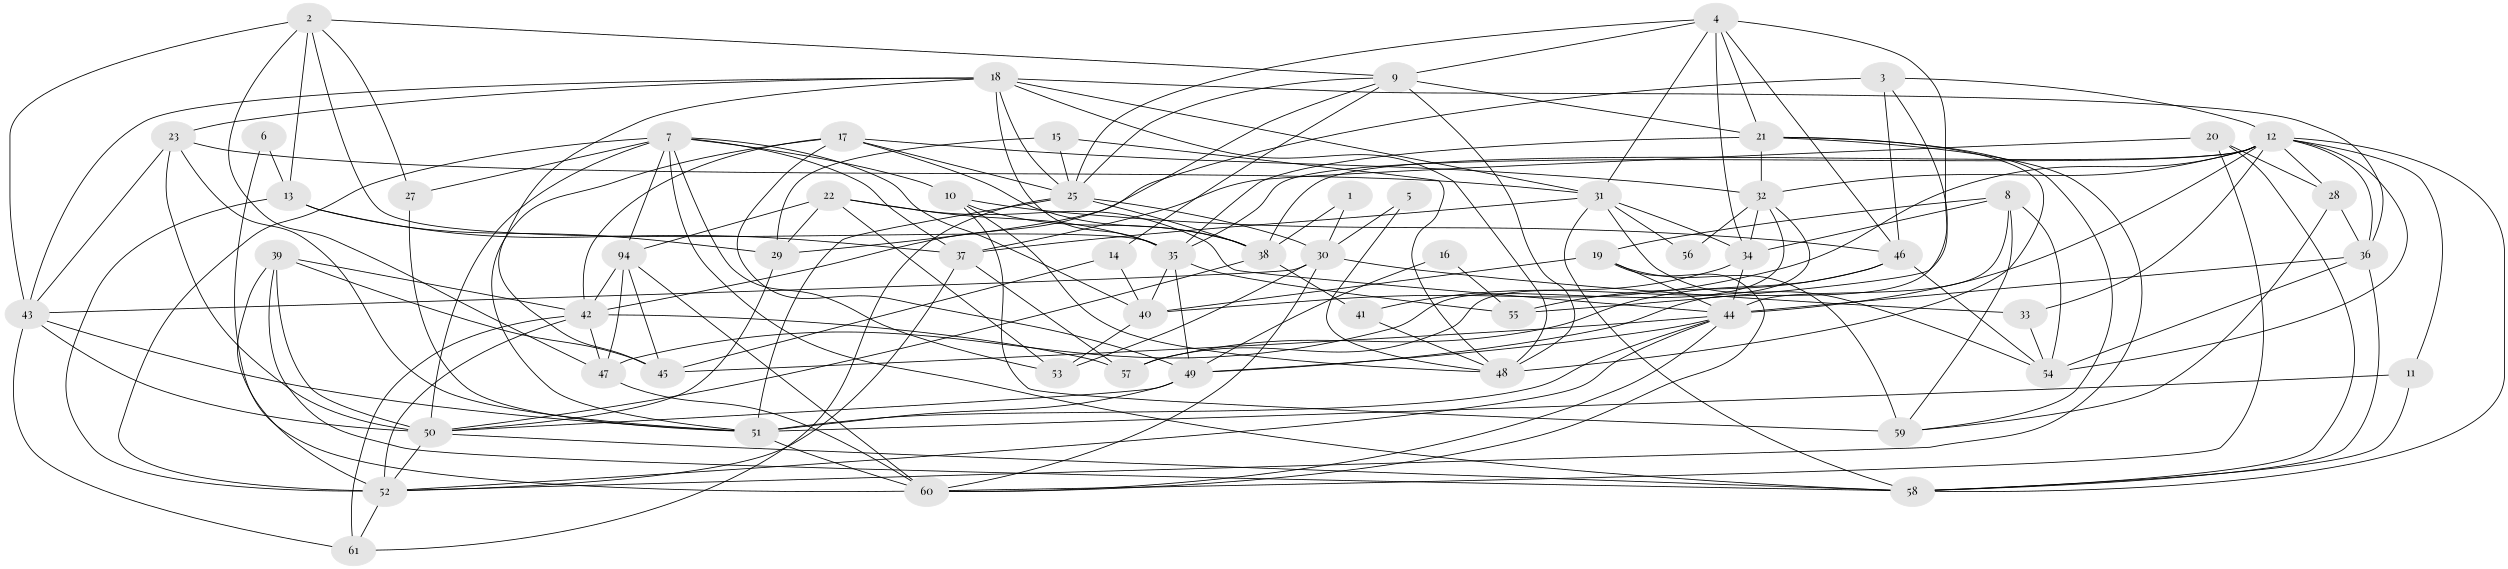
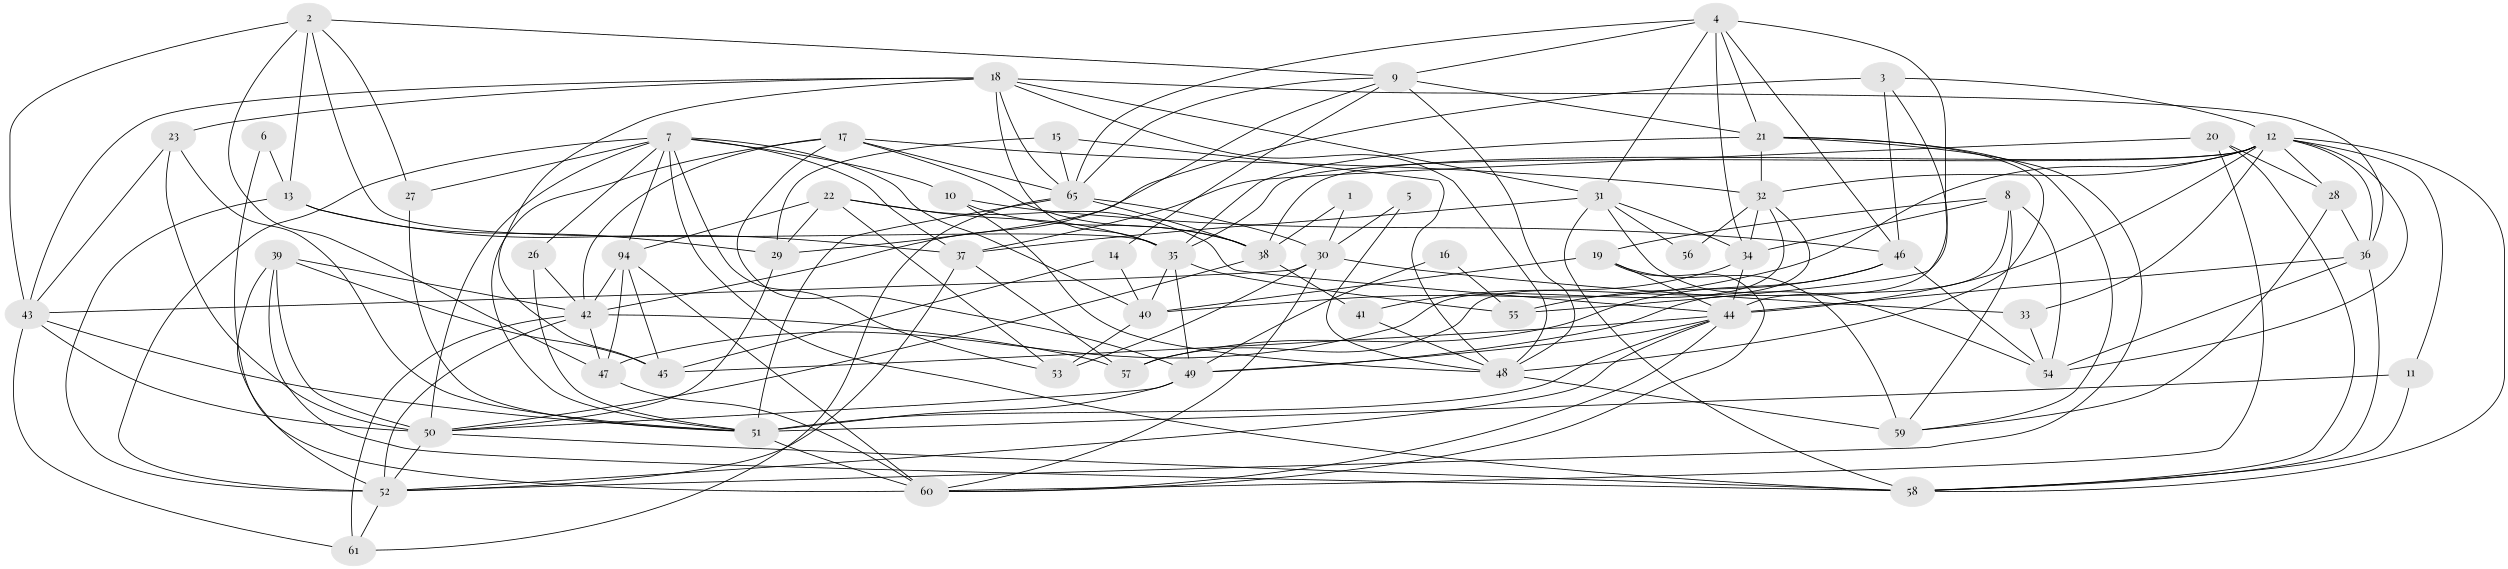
(920, 173) -> none
(1072, 196) -> (1072, 196)
none -> (534, 255)
(1458, 415) -> (1728, 407)
